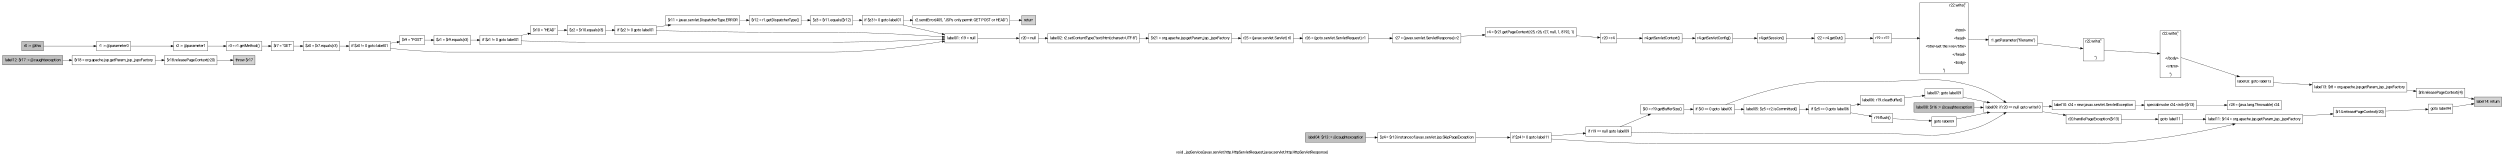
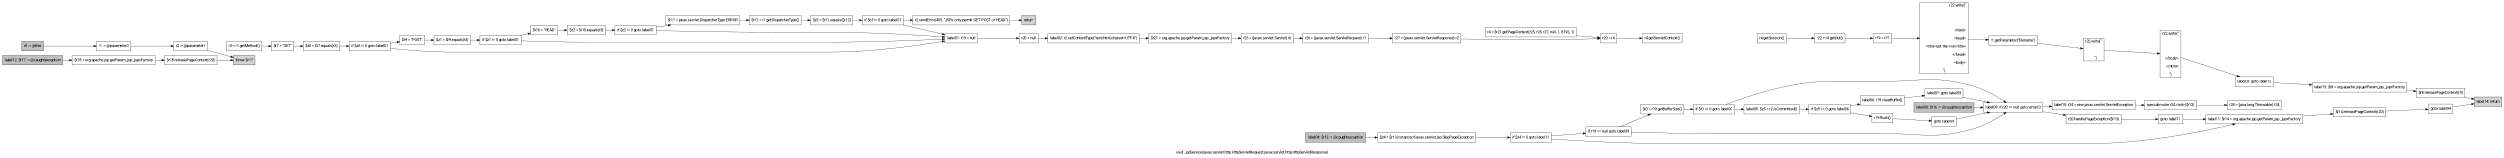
(1472, 36) -> (1529, 40)
(1335, 38) -> (1335, 38)
(1714, 38) -> none
(216, 46) -> (219, 54)
